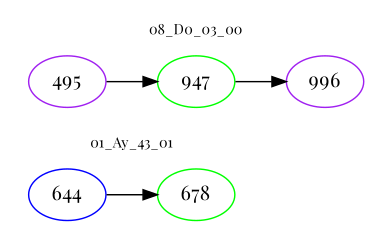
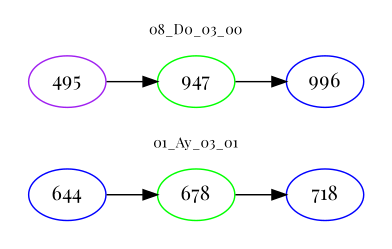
(325, 82) -> (325, 82)
(132, 144) -> (196, 144)
none -> (325, 195)
